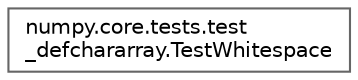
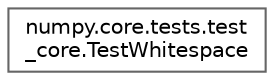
(179, 40) -> (137, 40)
